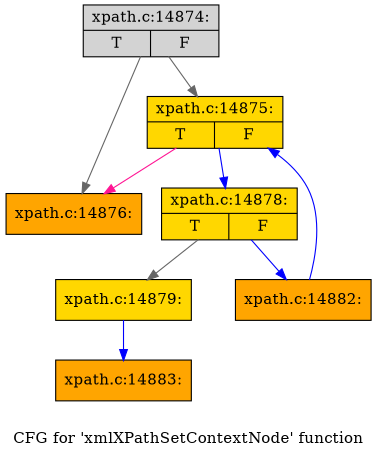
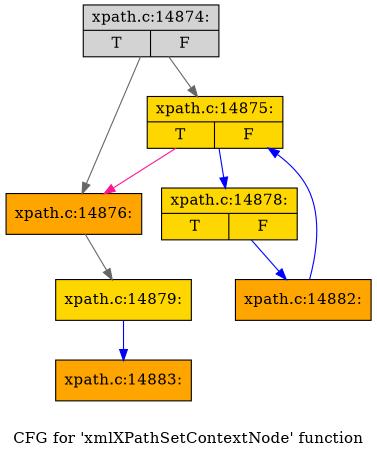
(177, 256) -> (96, 252)
